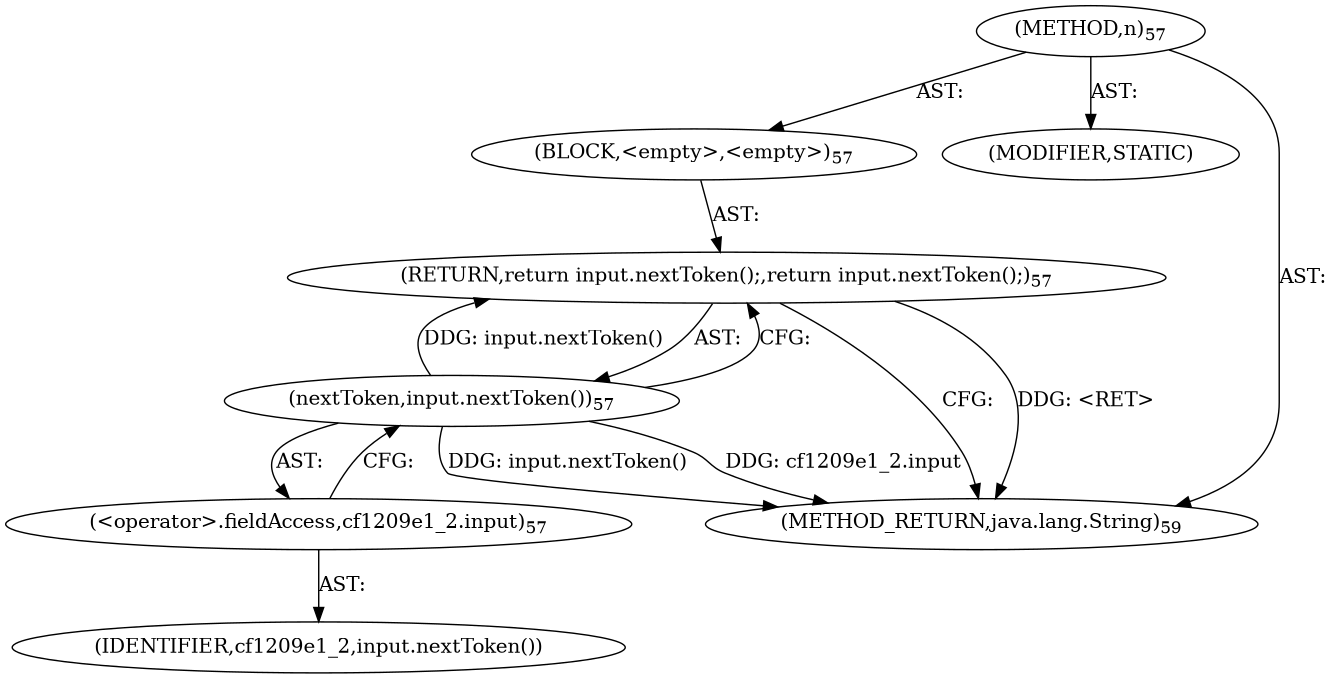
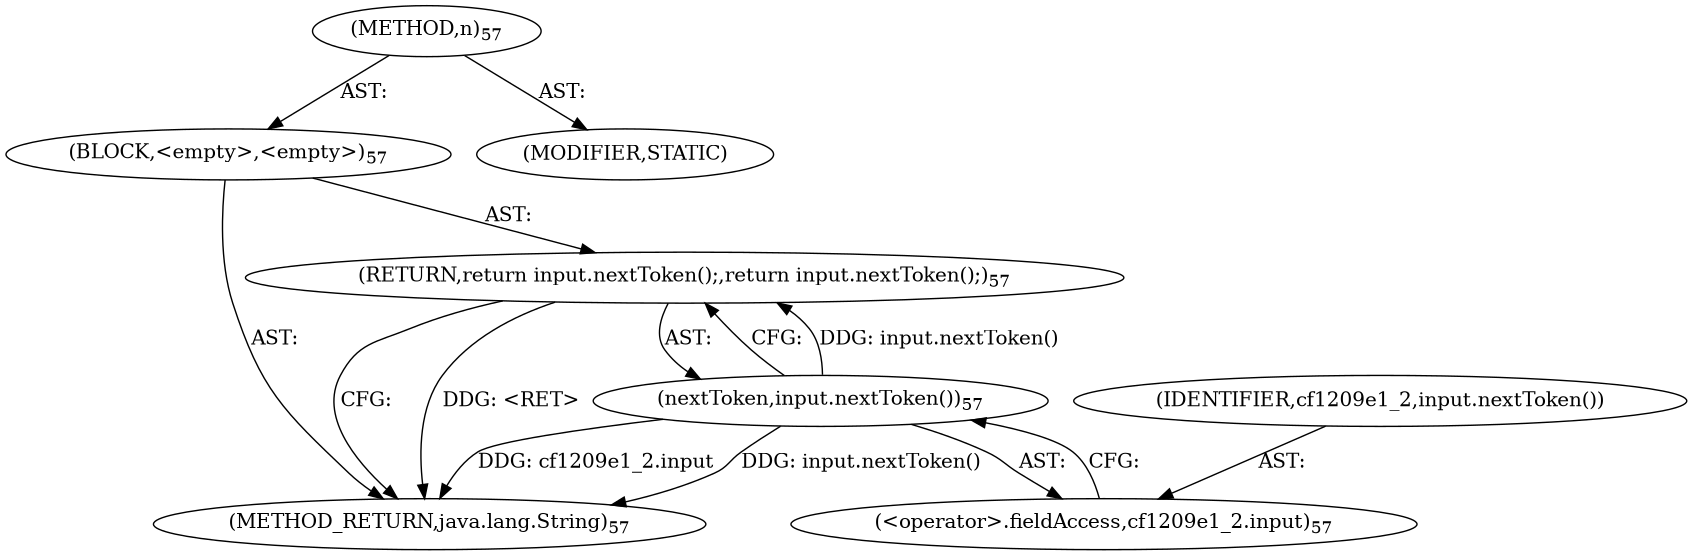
(1279, 269) -> (253, 356)
(1172, 522) -> (619, 522)
(319, 579) -> (1249, 460)
